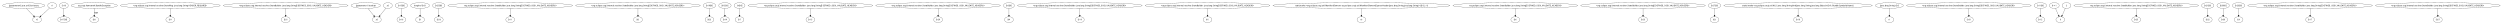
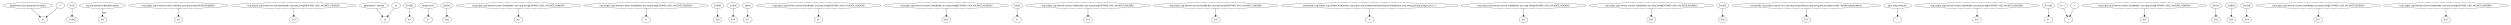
(24, 6) -> (28, 6)
